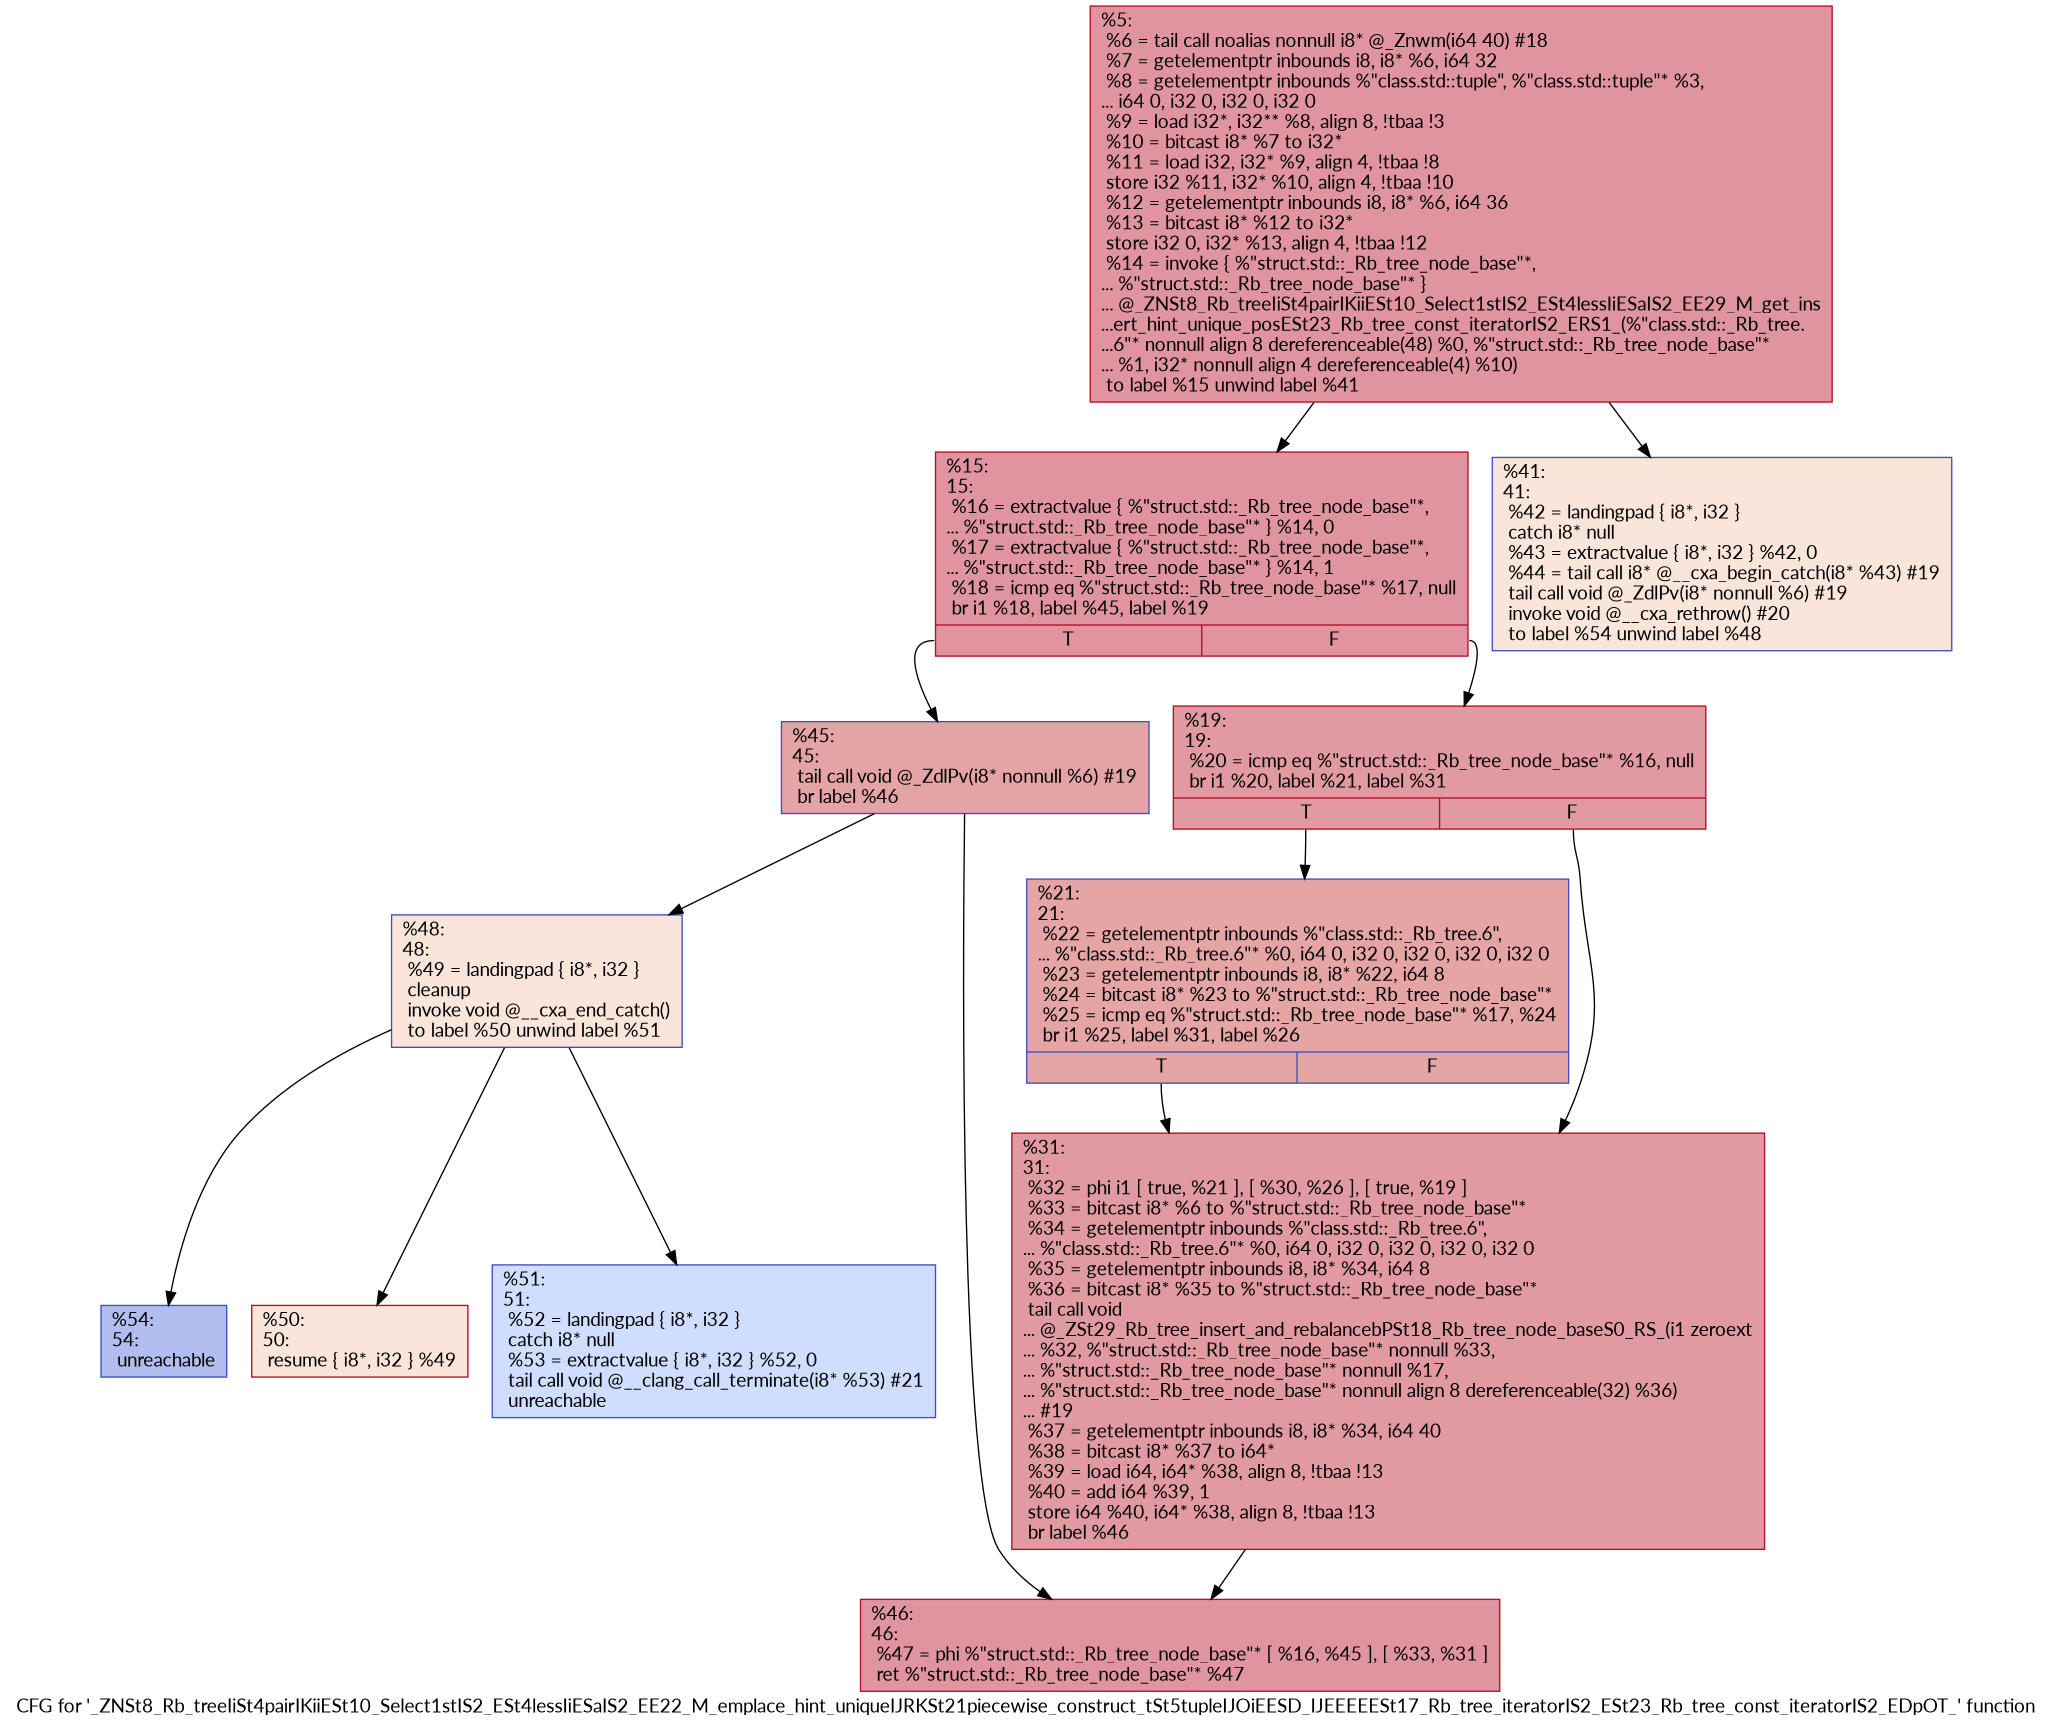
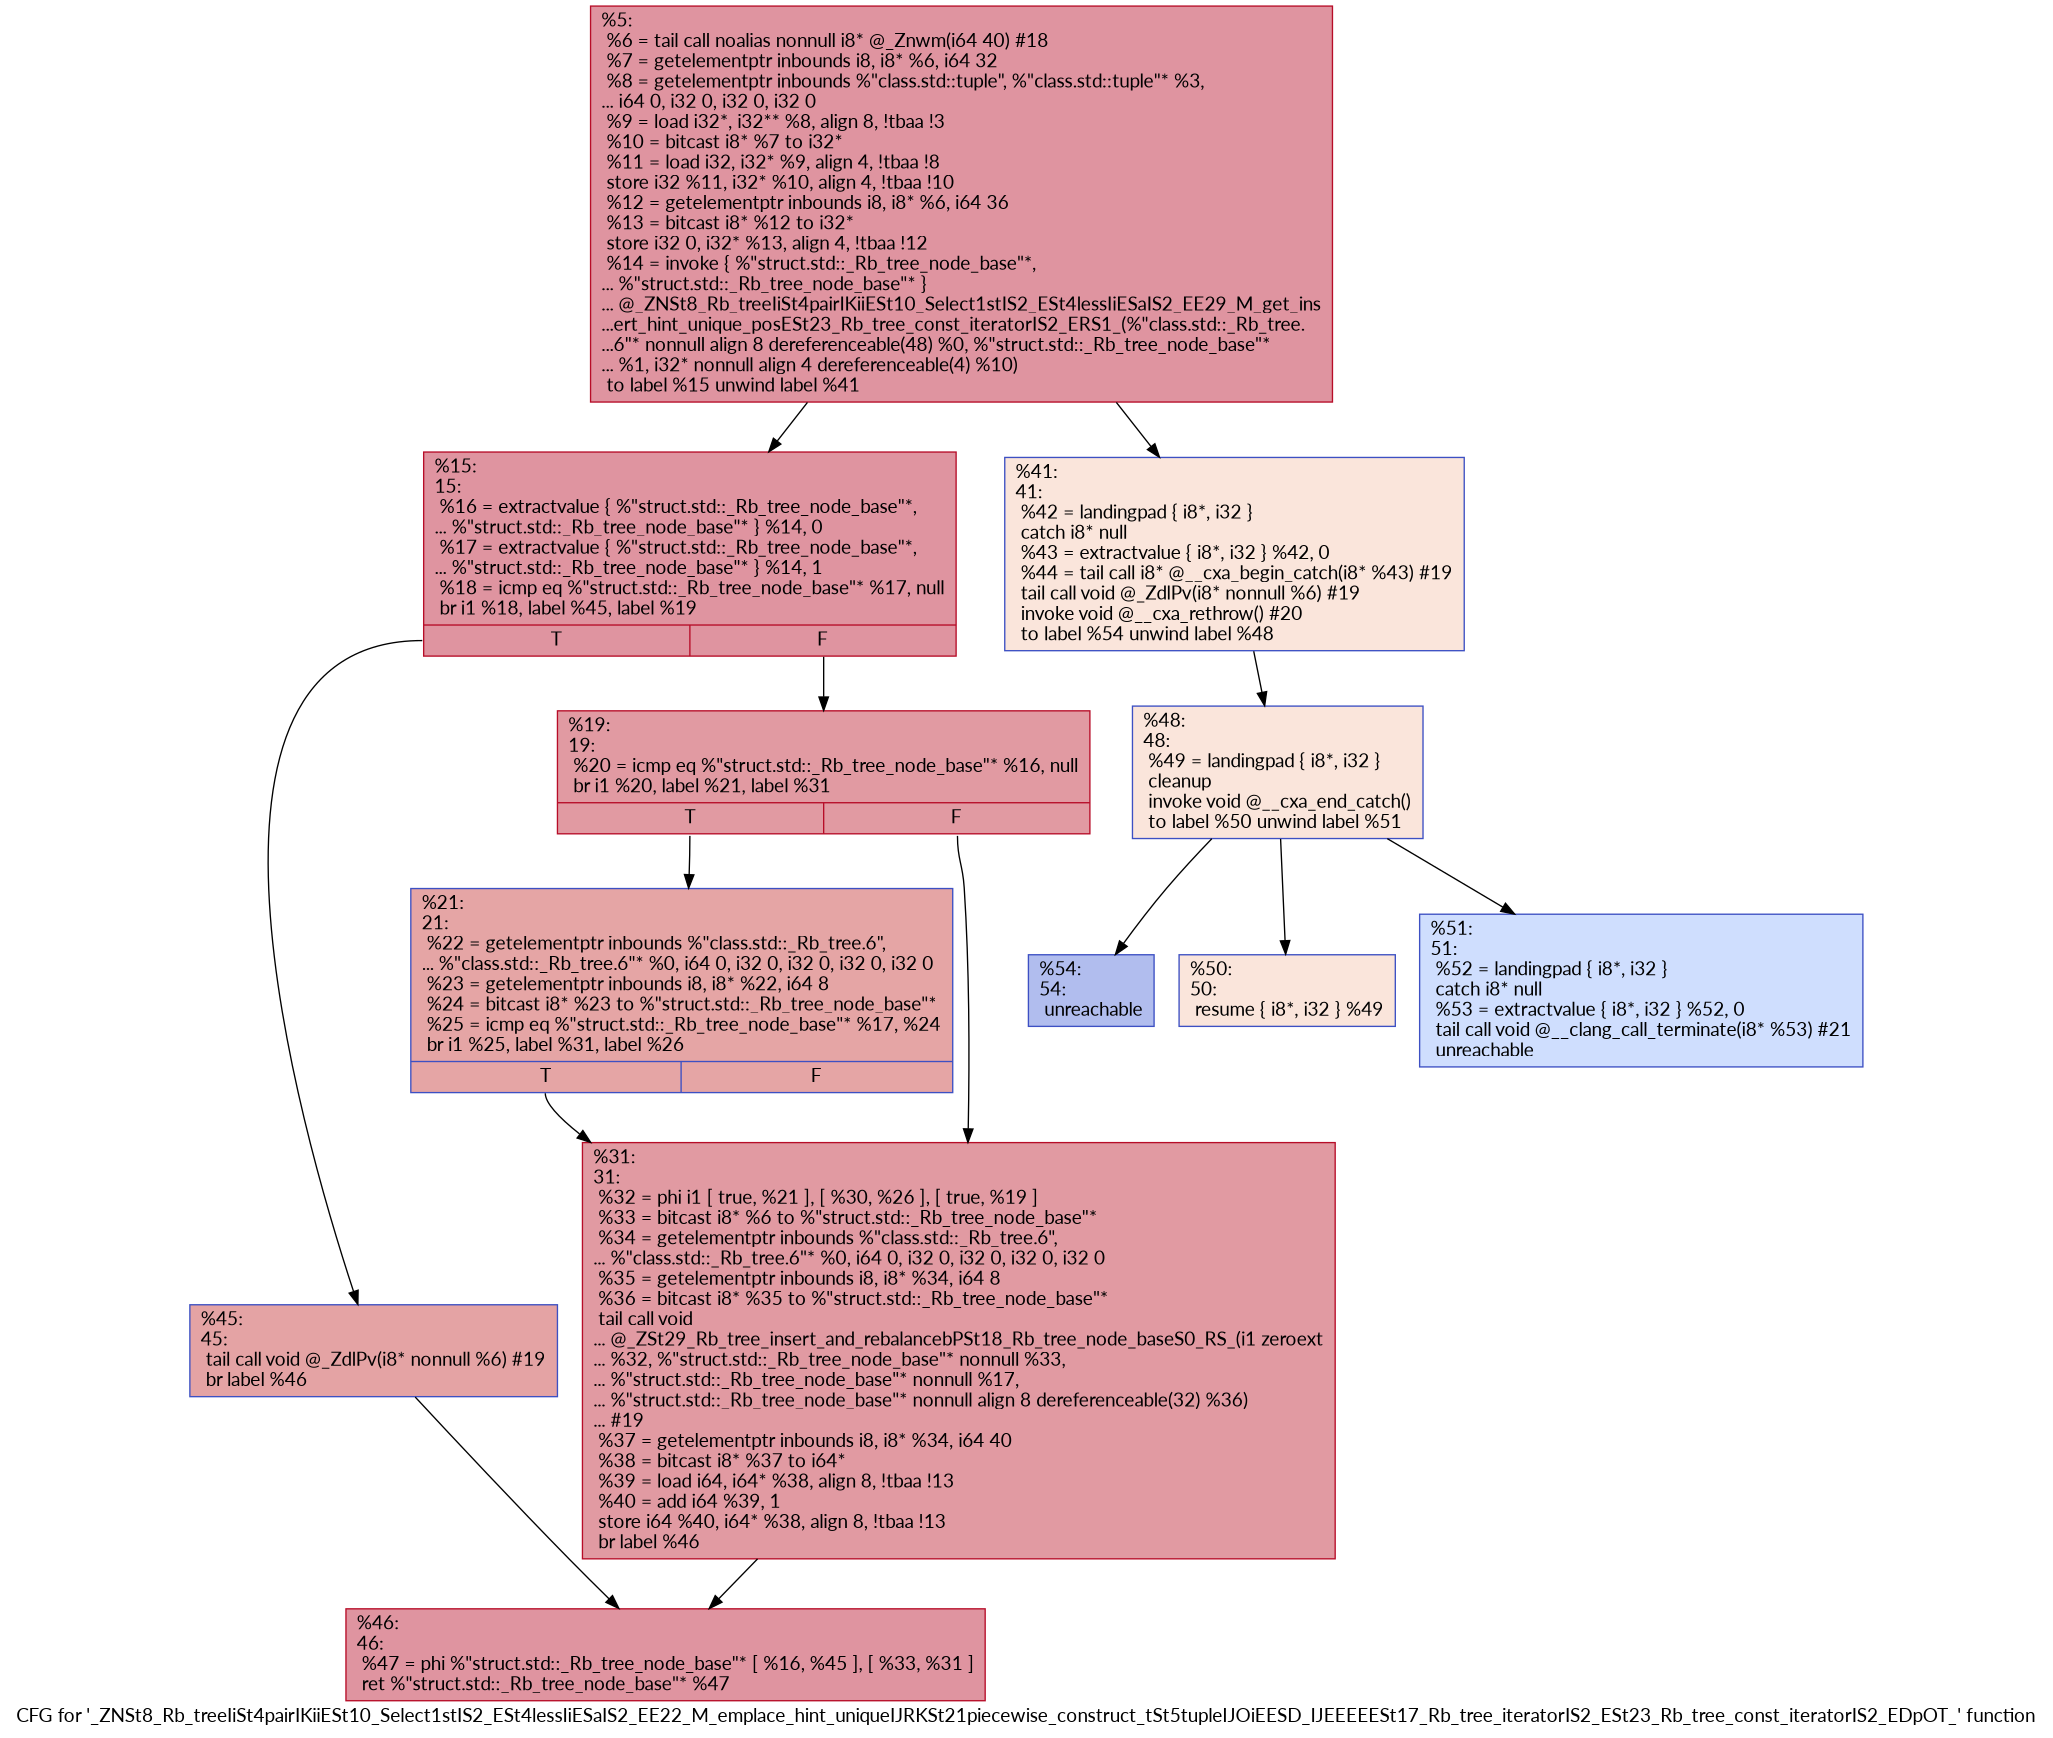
(778, 861) -> (1258, 672)
(360, 1341) -> (1287, 991)
